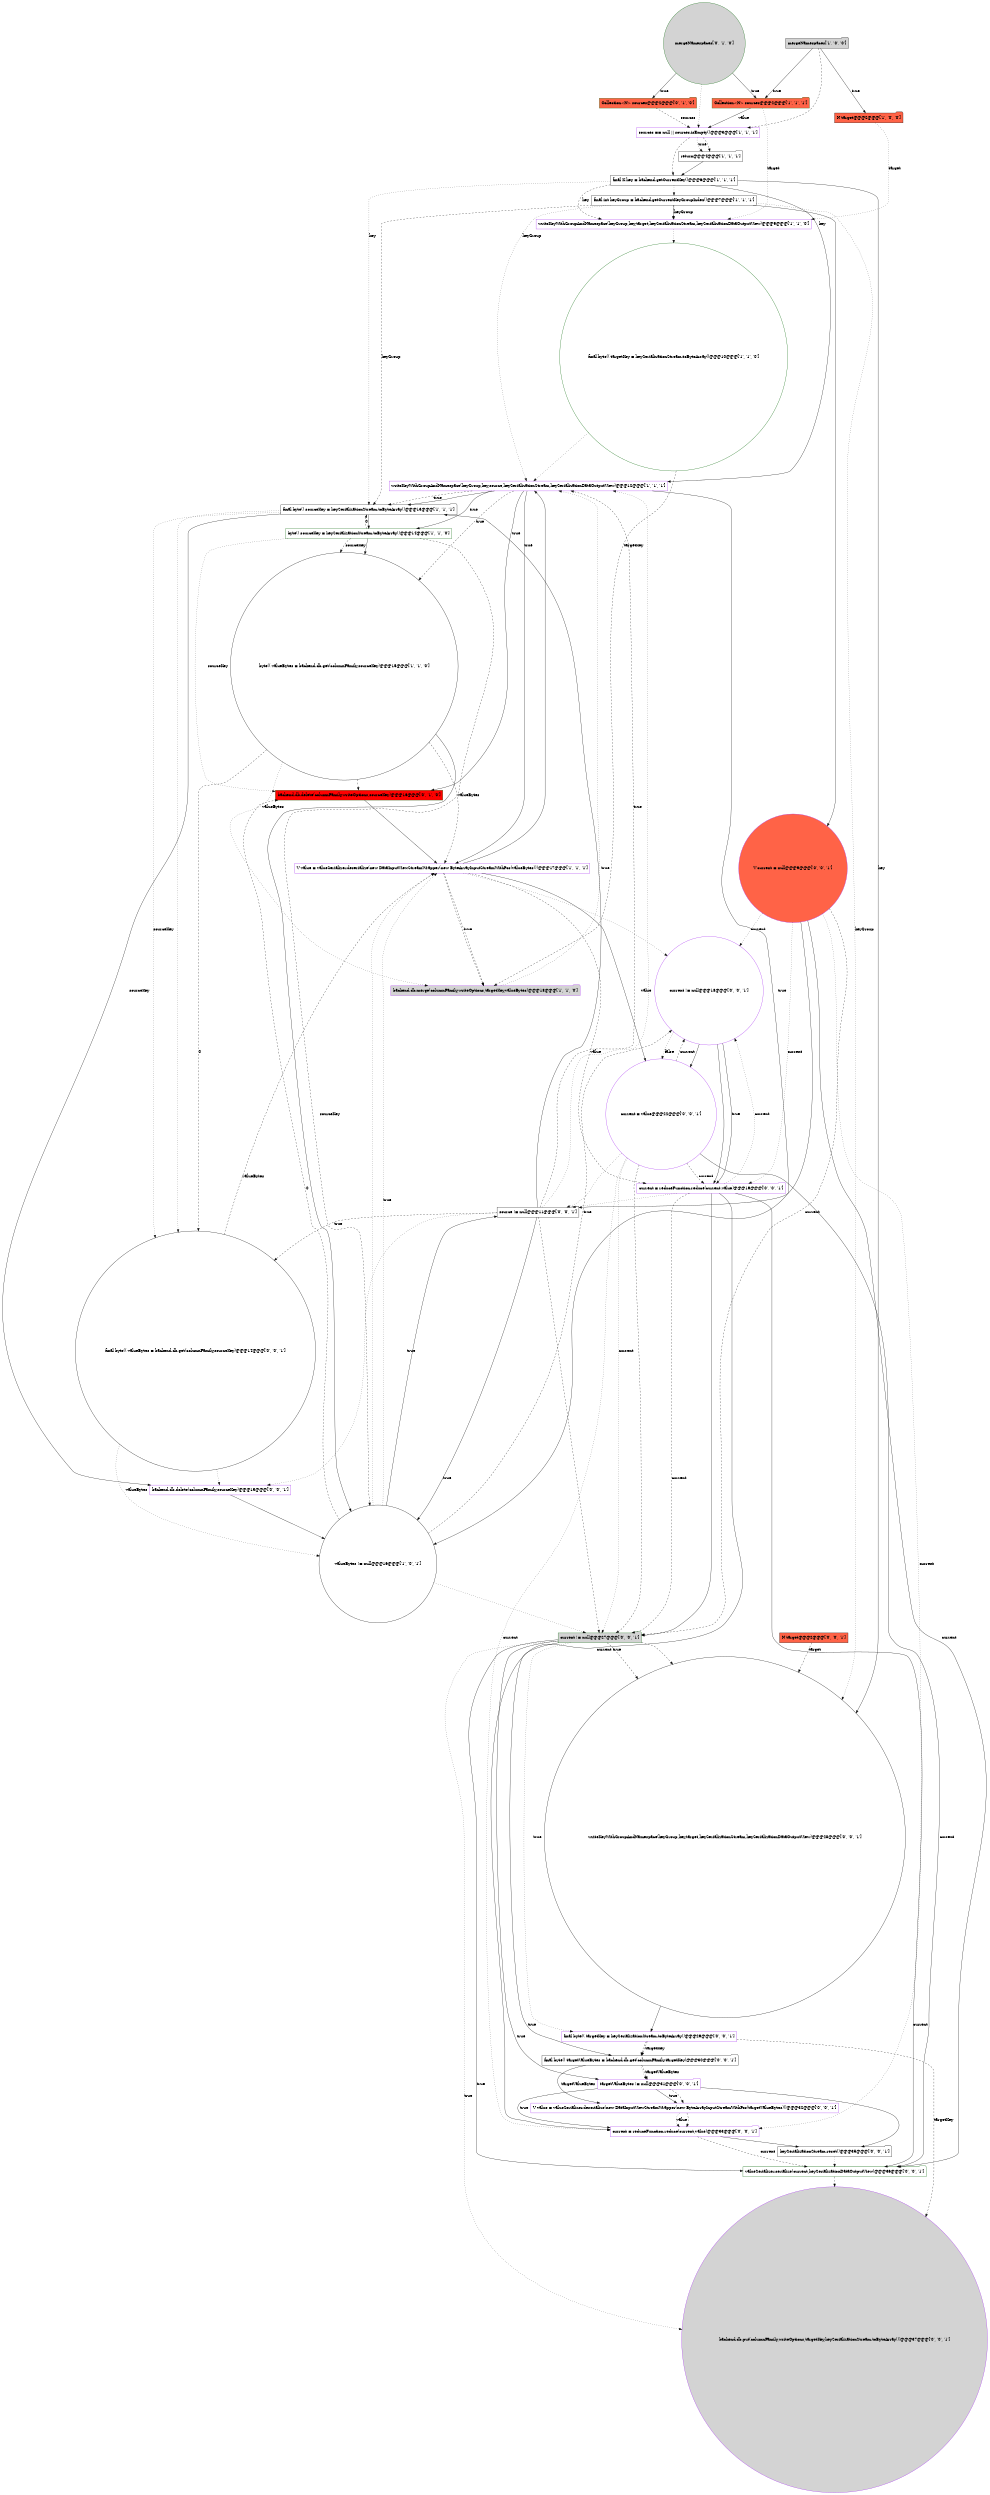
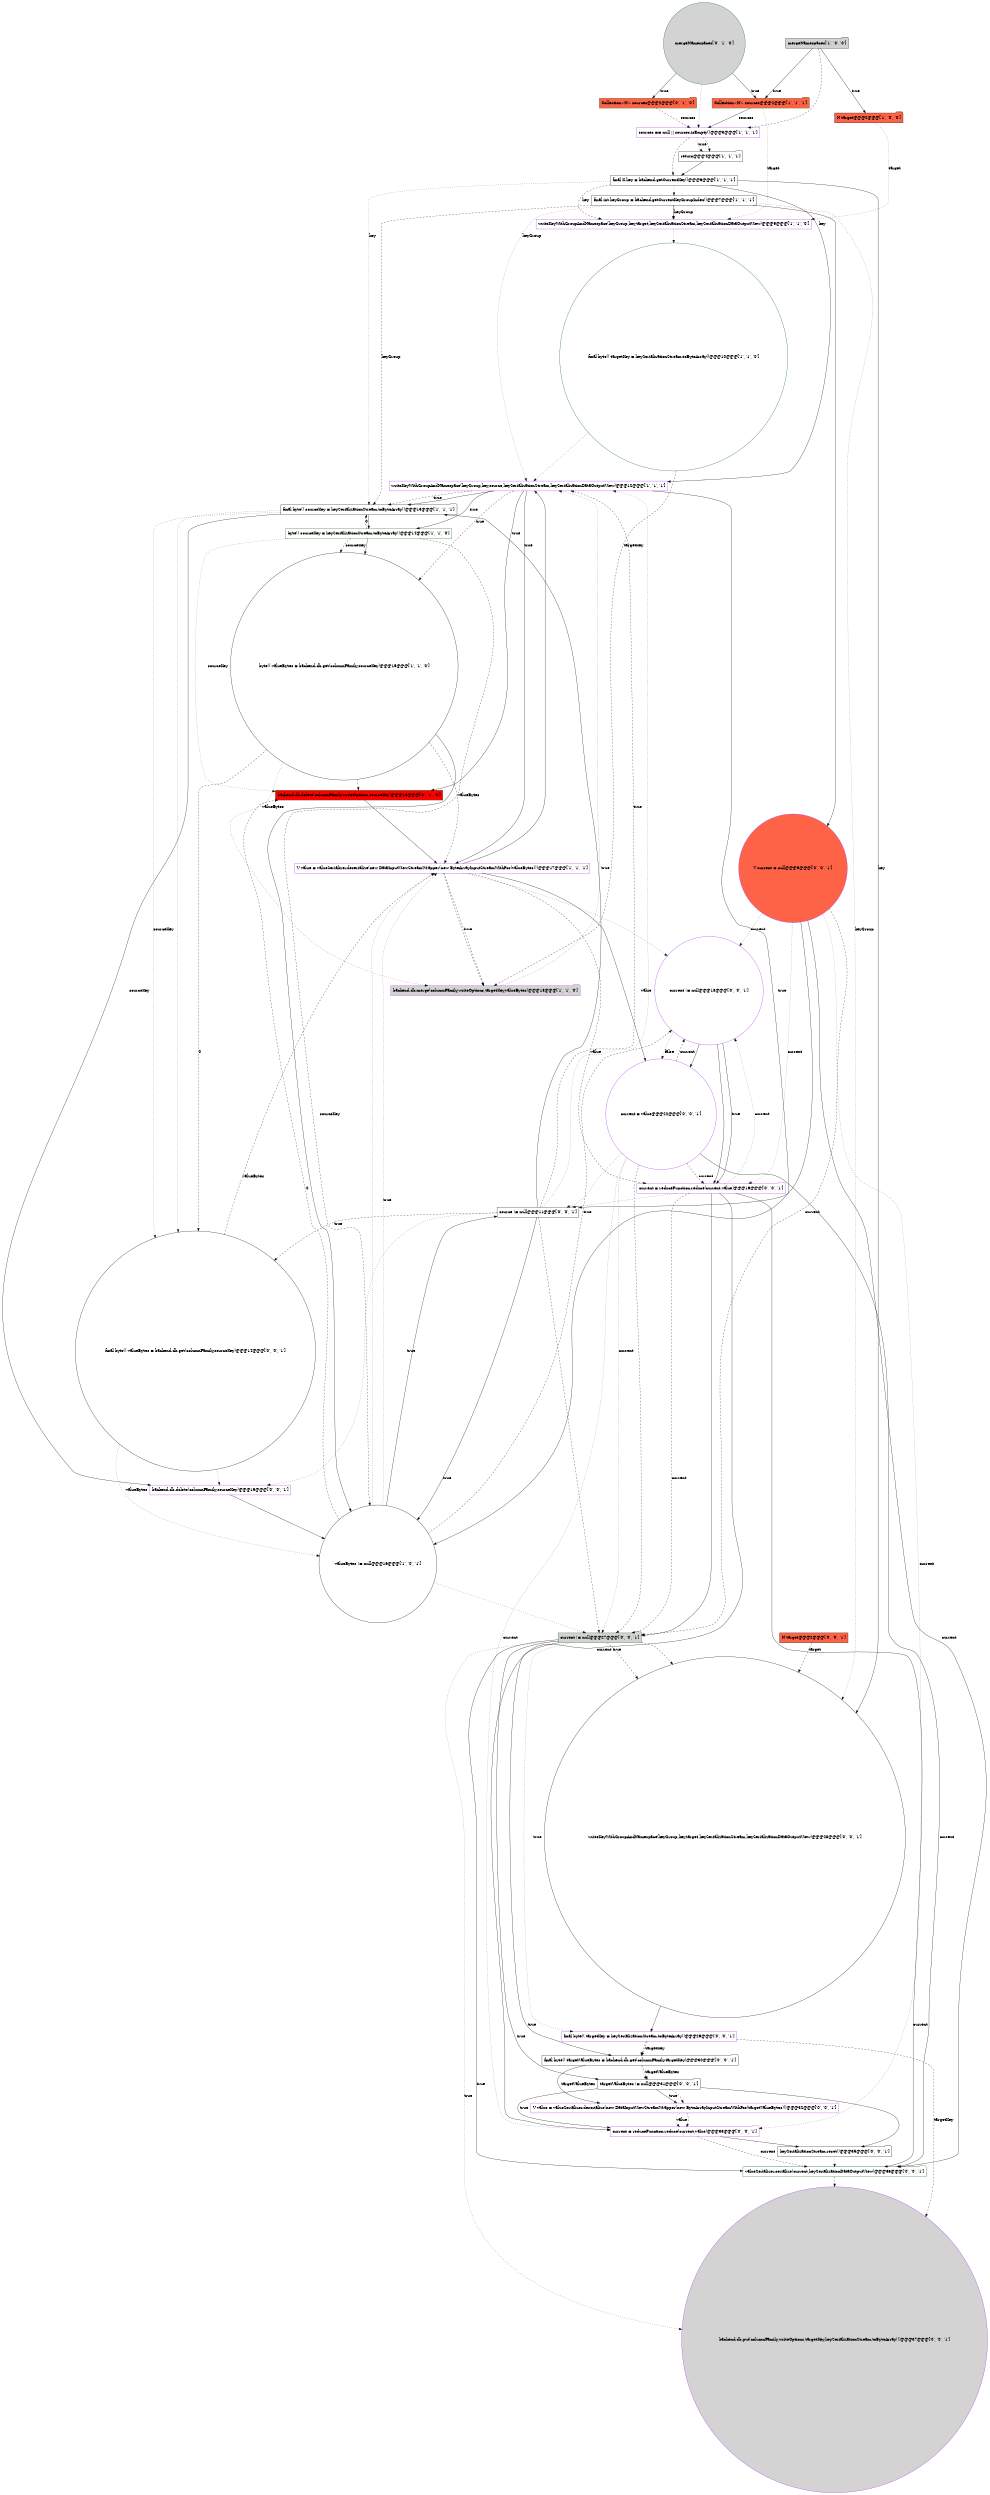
(744, 118) -> (746, 118)
(649, 2084) -> (649, 2084)
